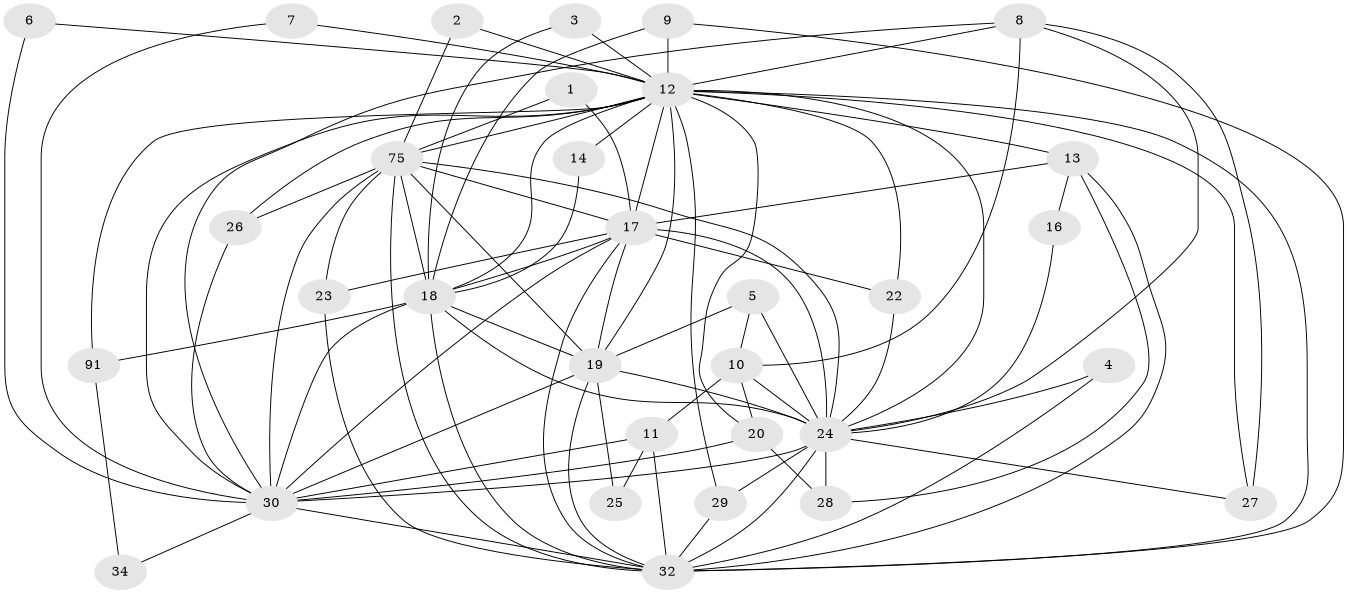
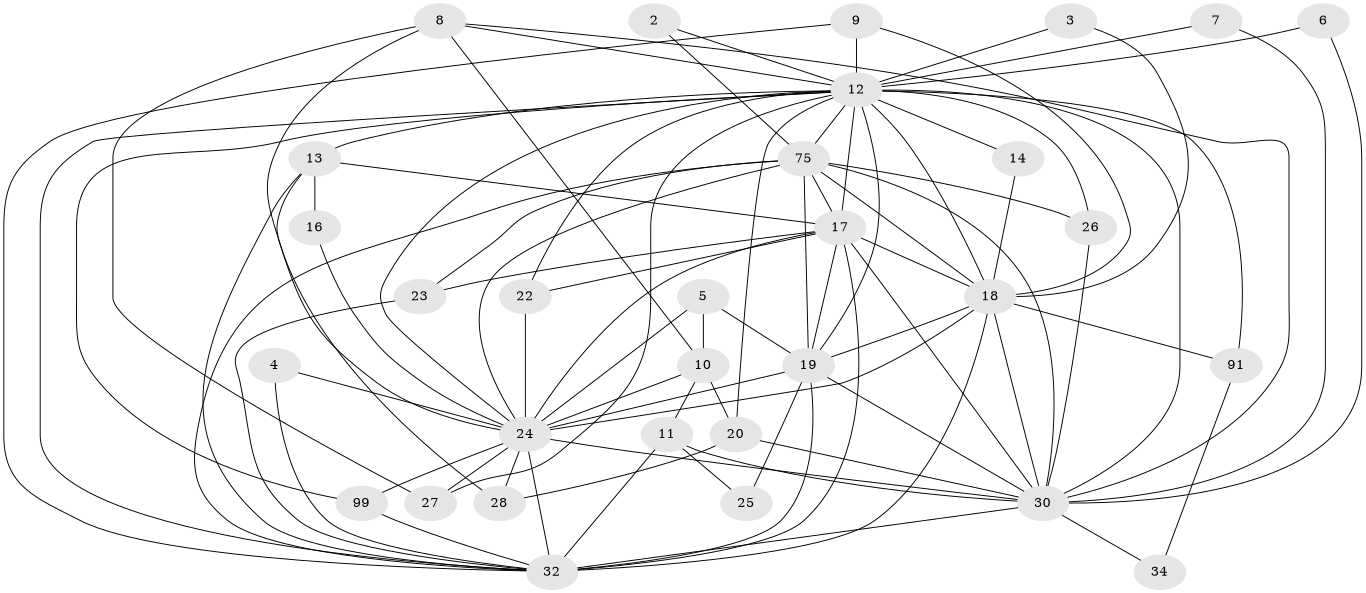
(571, 90) -> none
(721, 503) -> (362, 503)
